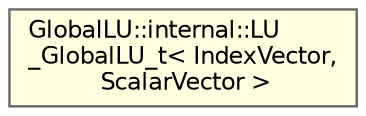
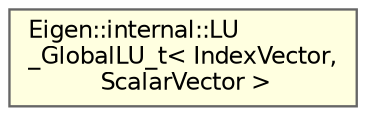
(183, 58) -> (183, 58)
